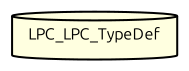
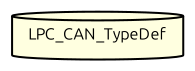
(95, 36) -> (98, 36)
